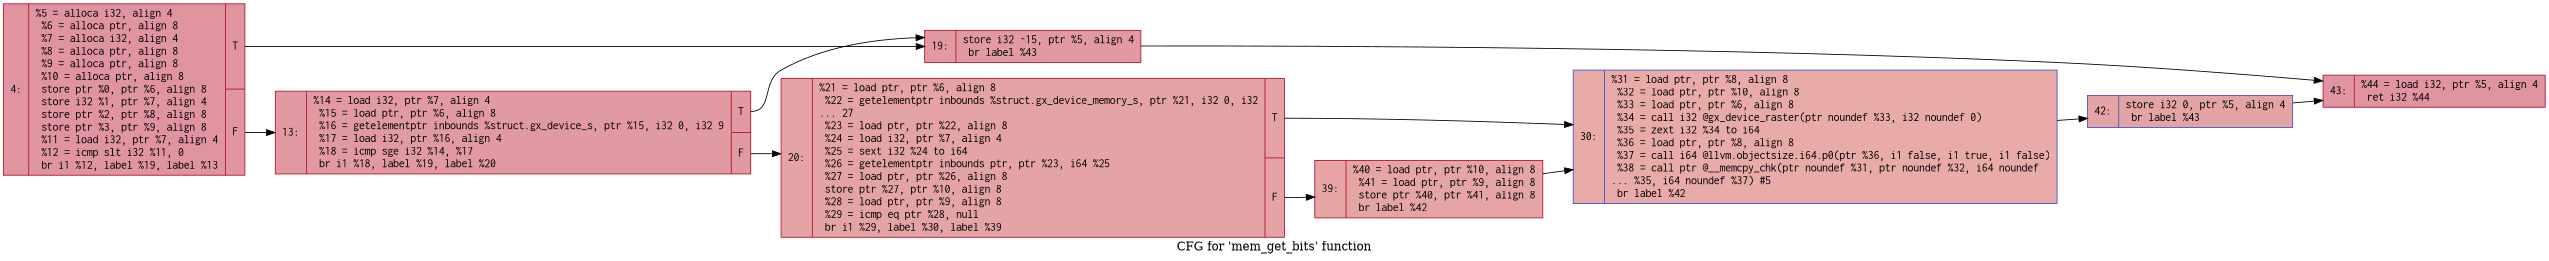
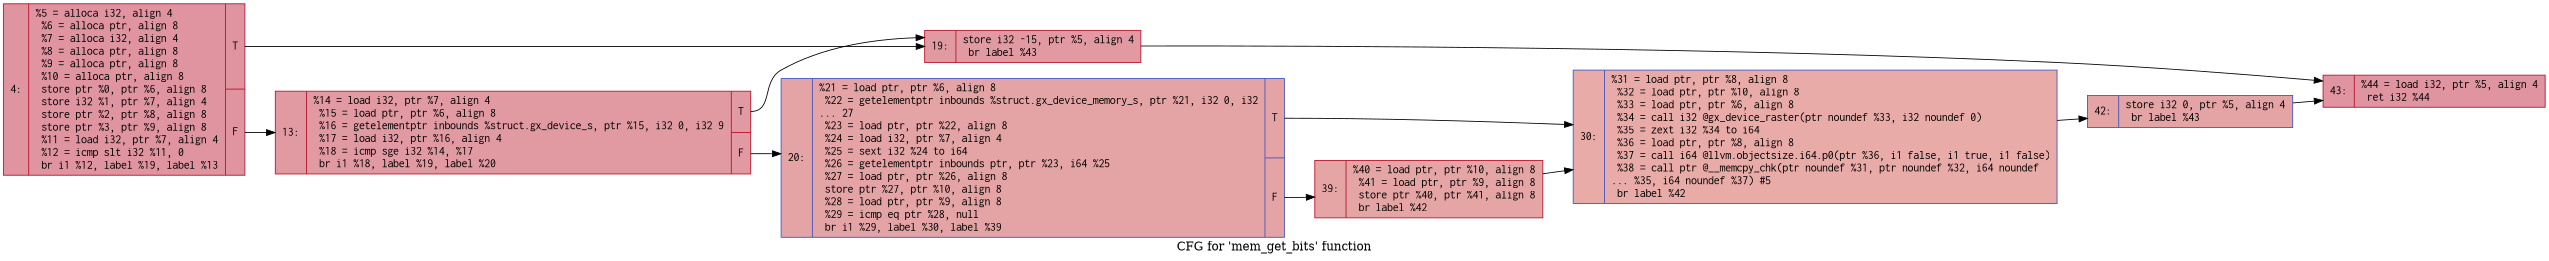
(1033, 158) -> (1033, 158)
